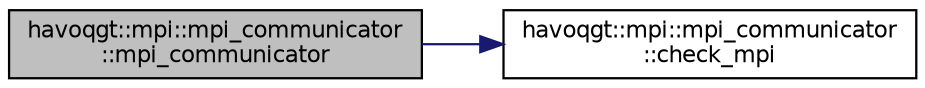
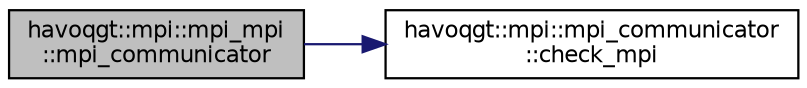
(215, 44) -> (156, 44)
